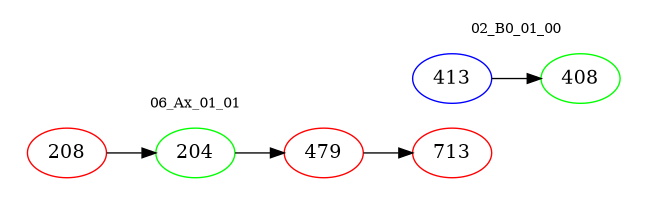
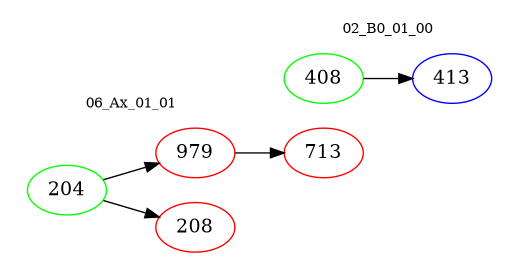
(509, 79) -> (381, 79)
(124, 153) -> (124, 207)
(324, 153) -> (195, 153)
